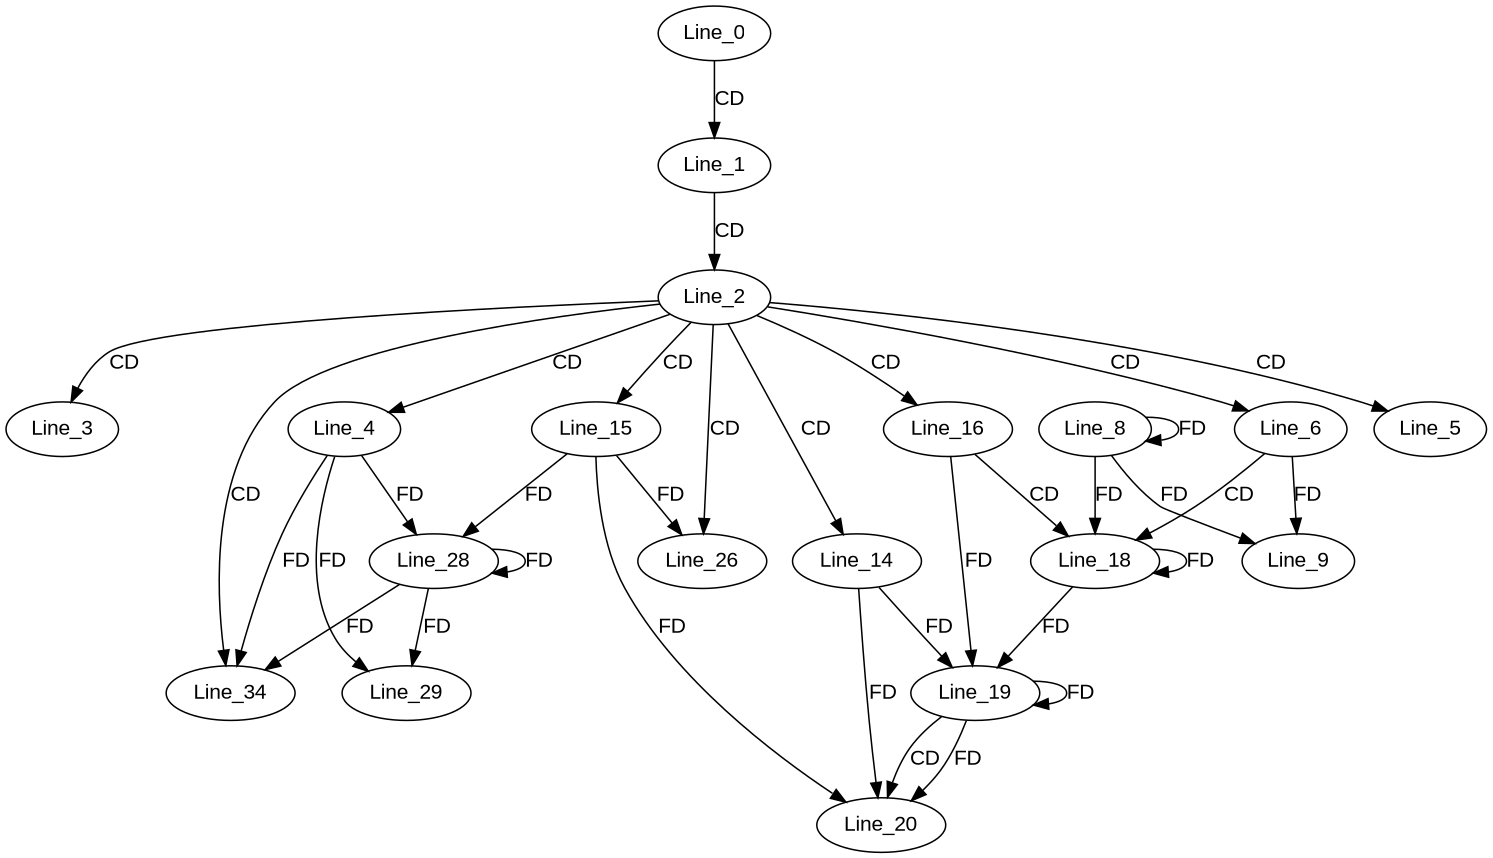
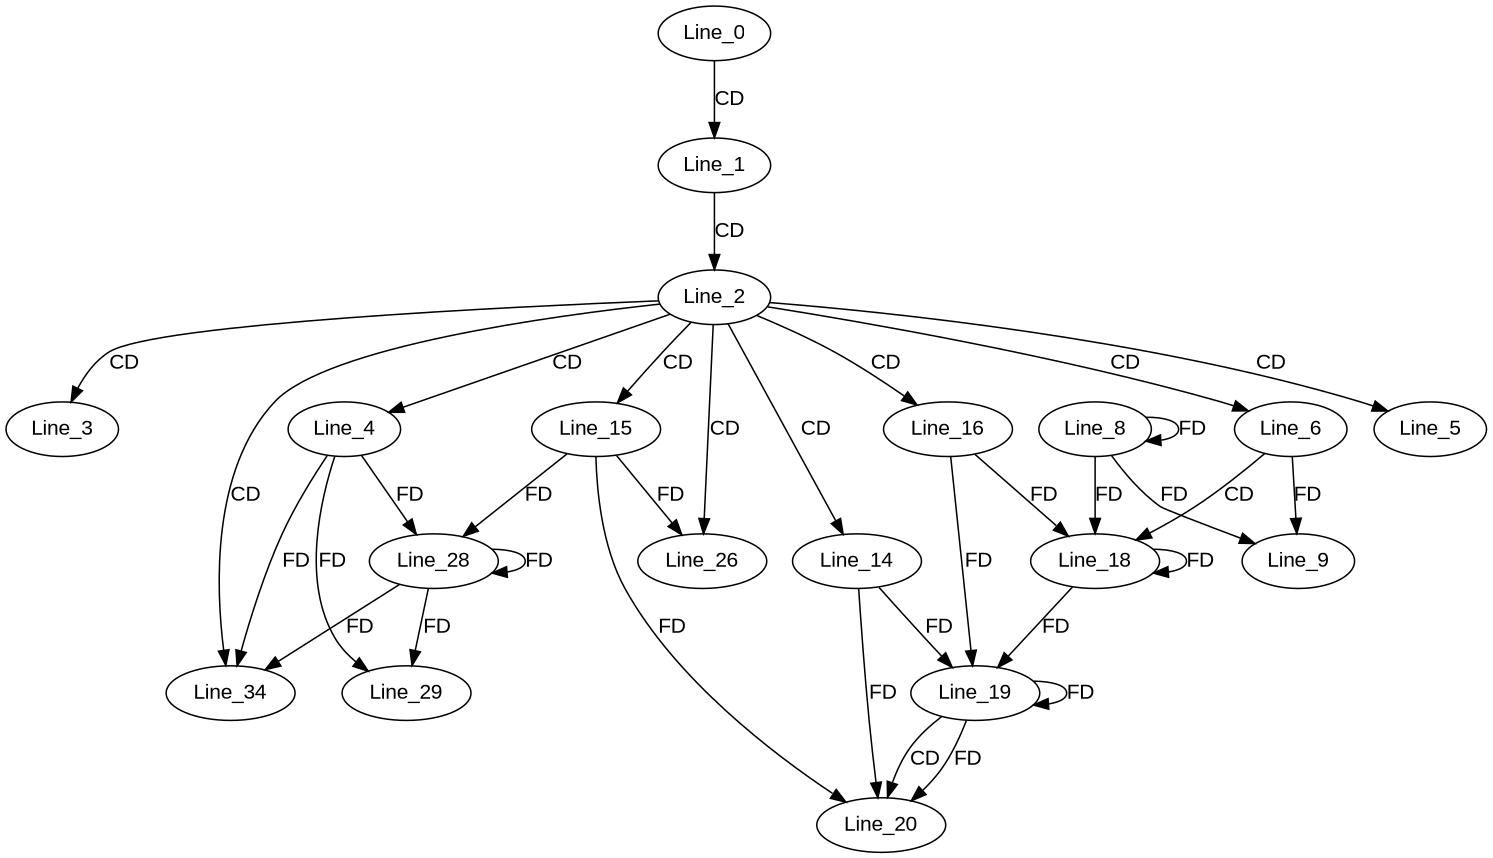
(1044, 495) -> (1044, 495)
